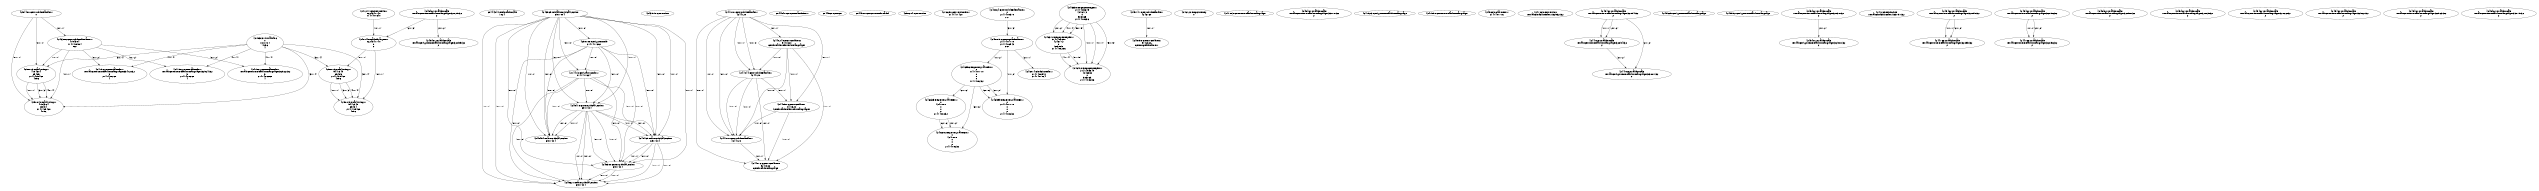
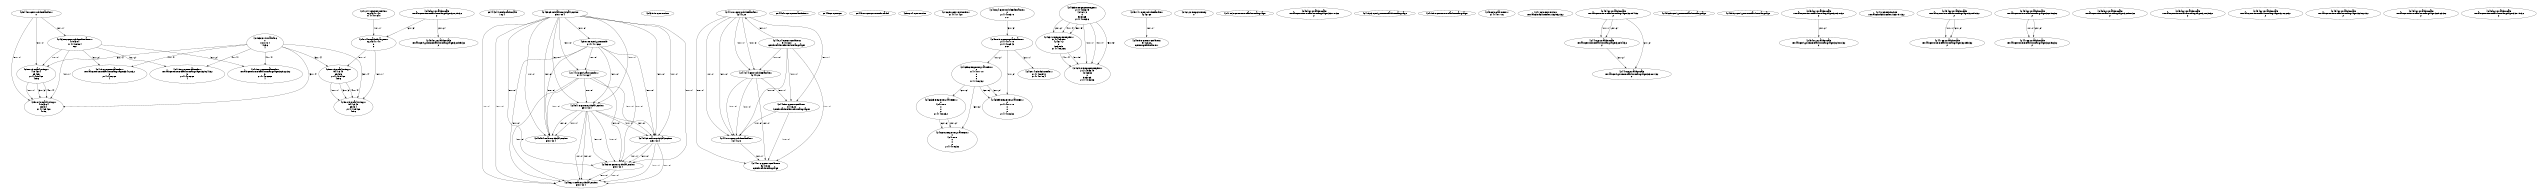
(765, 26) -> (759, 30)
